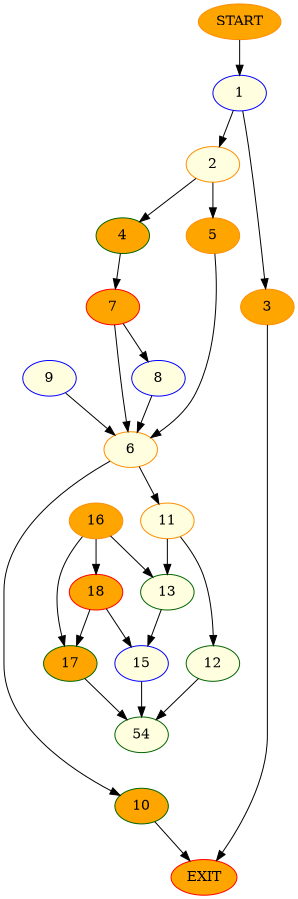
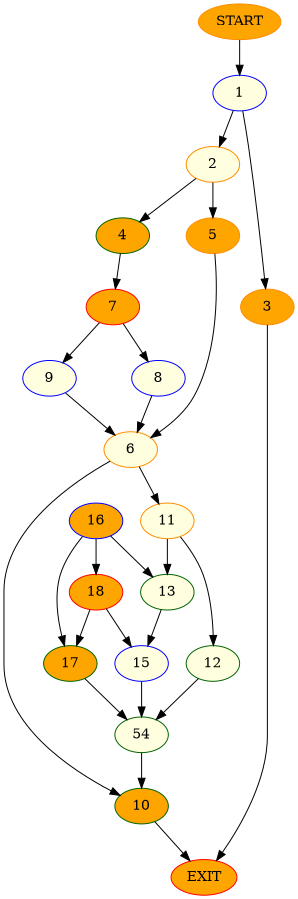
(120, 373) -> (85, 339)
(96, 521) -> (96, 521)
none -> (142, 766)
